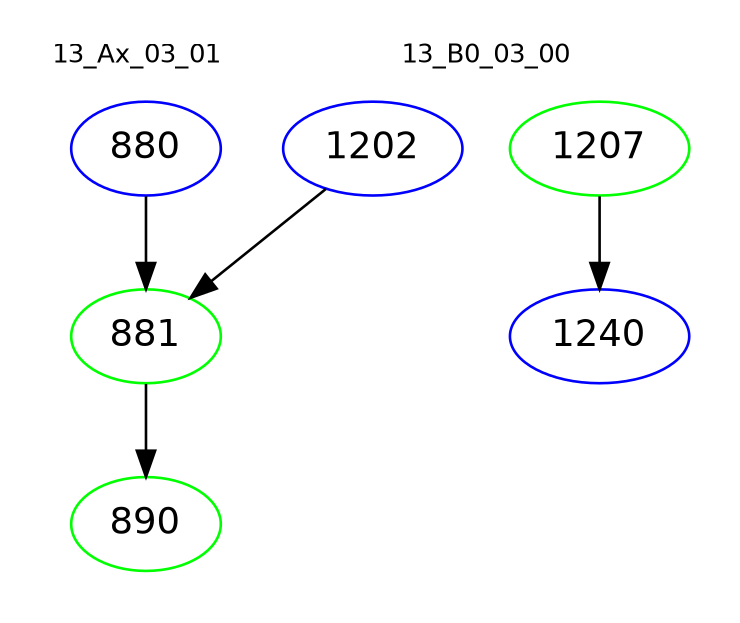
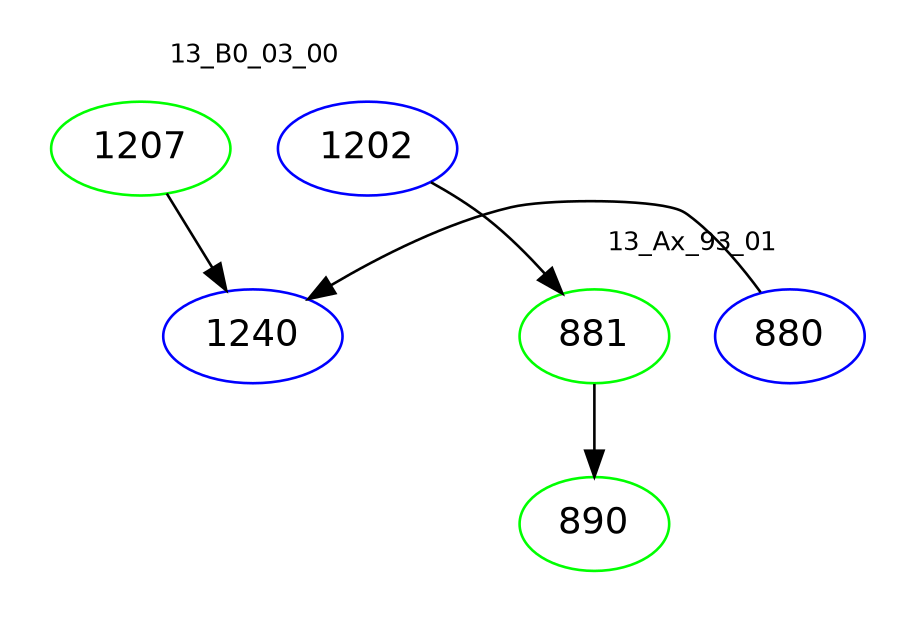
(137, 56) -> (692, 244)
(146, 230) -> (555, 202)
